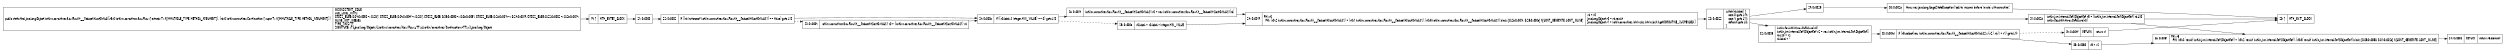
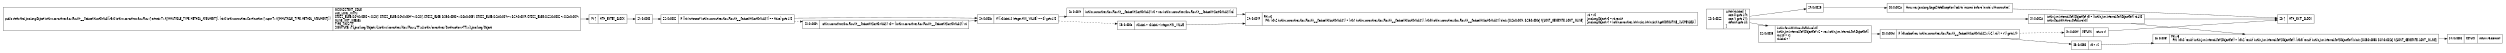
(1701, 19) -> none
